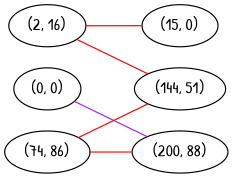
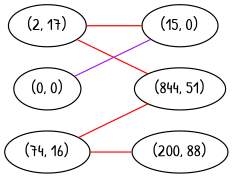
(47, 26) -> (47, 26)
(180, 89) -> (180, 89)
(105, 116) -> (105, 62)
(47, 152) -> (47, 152)
